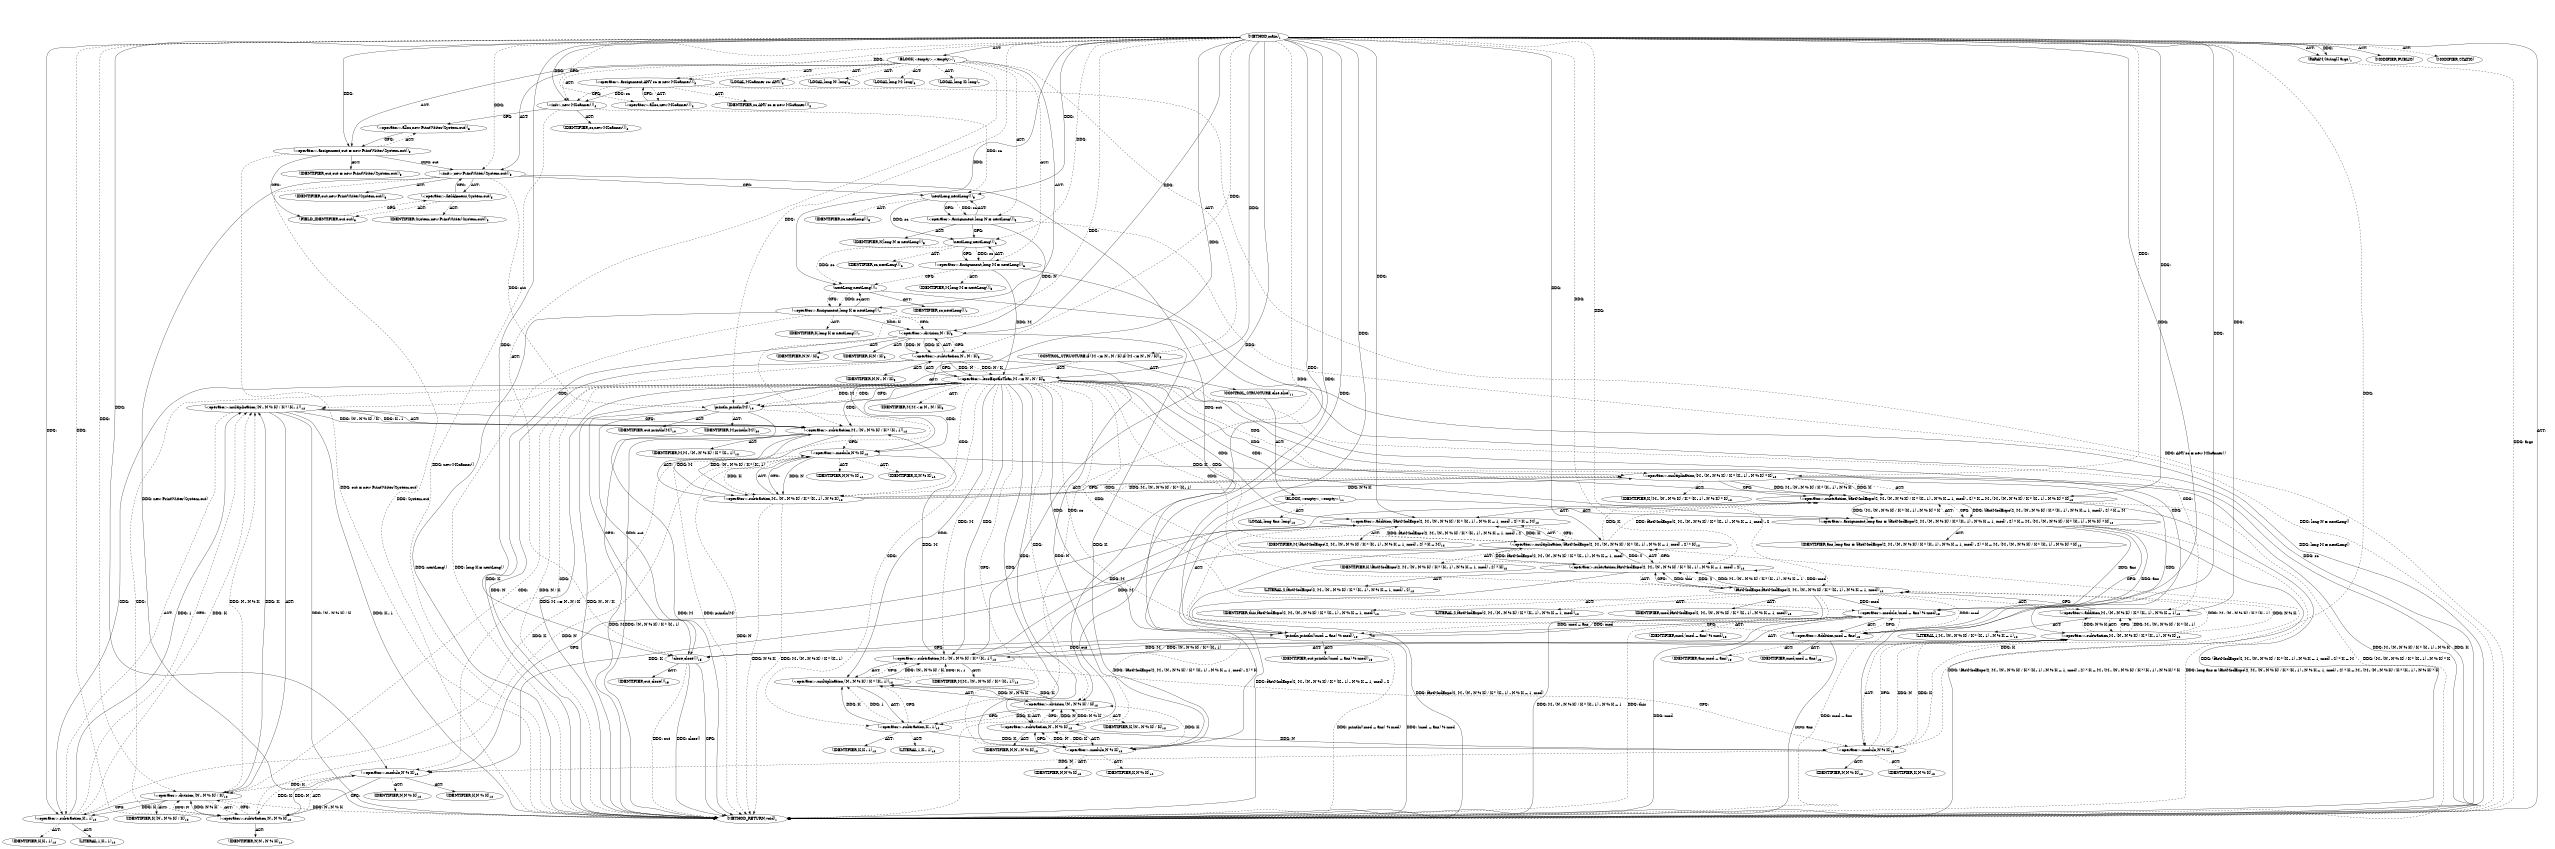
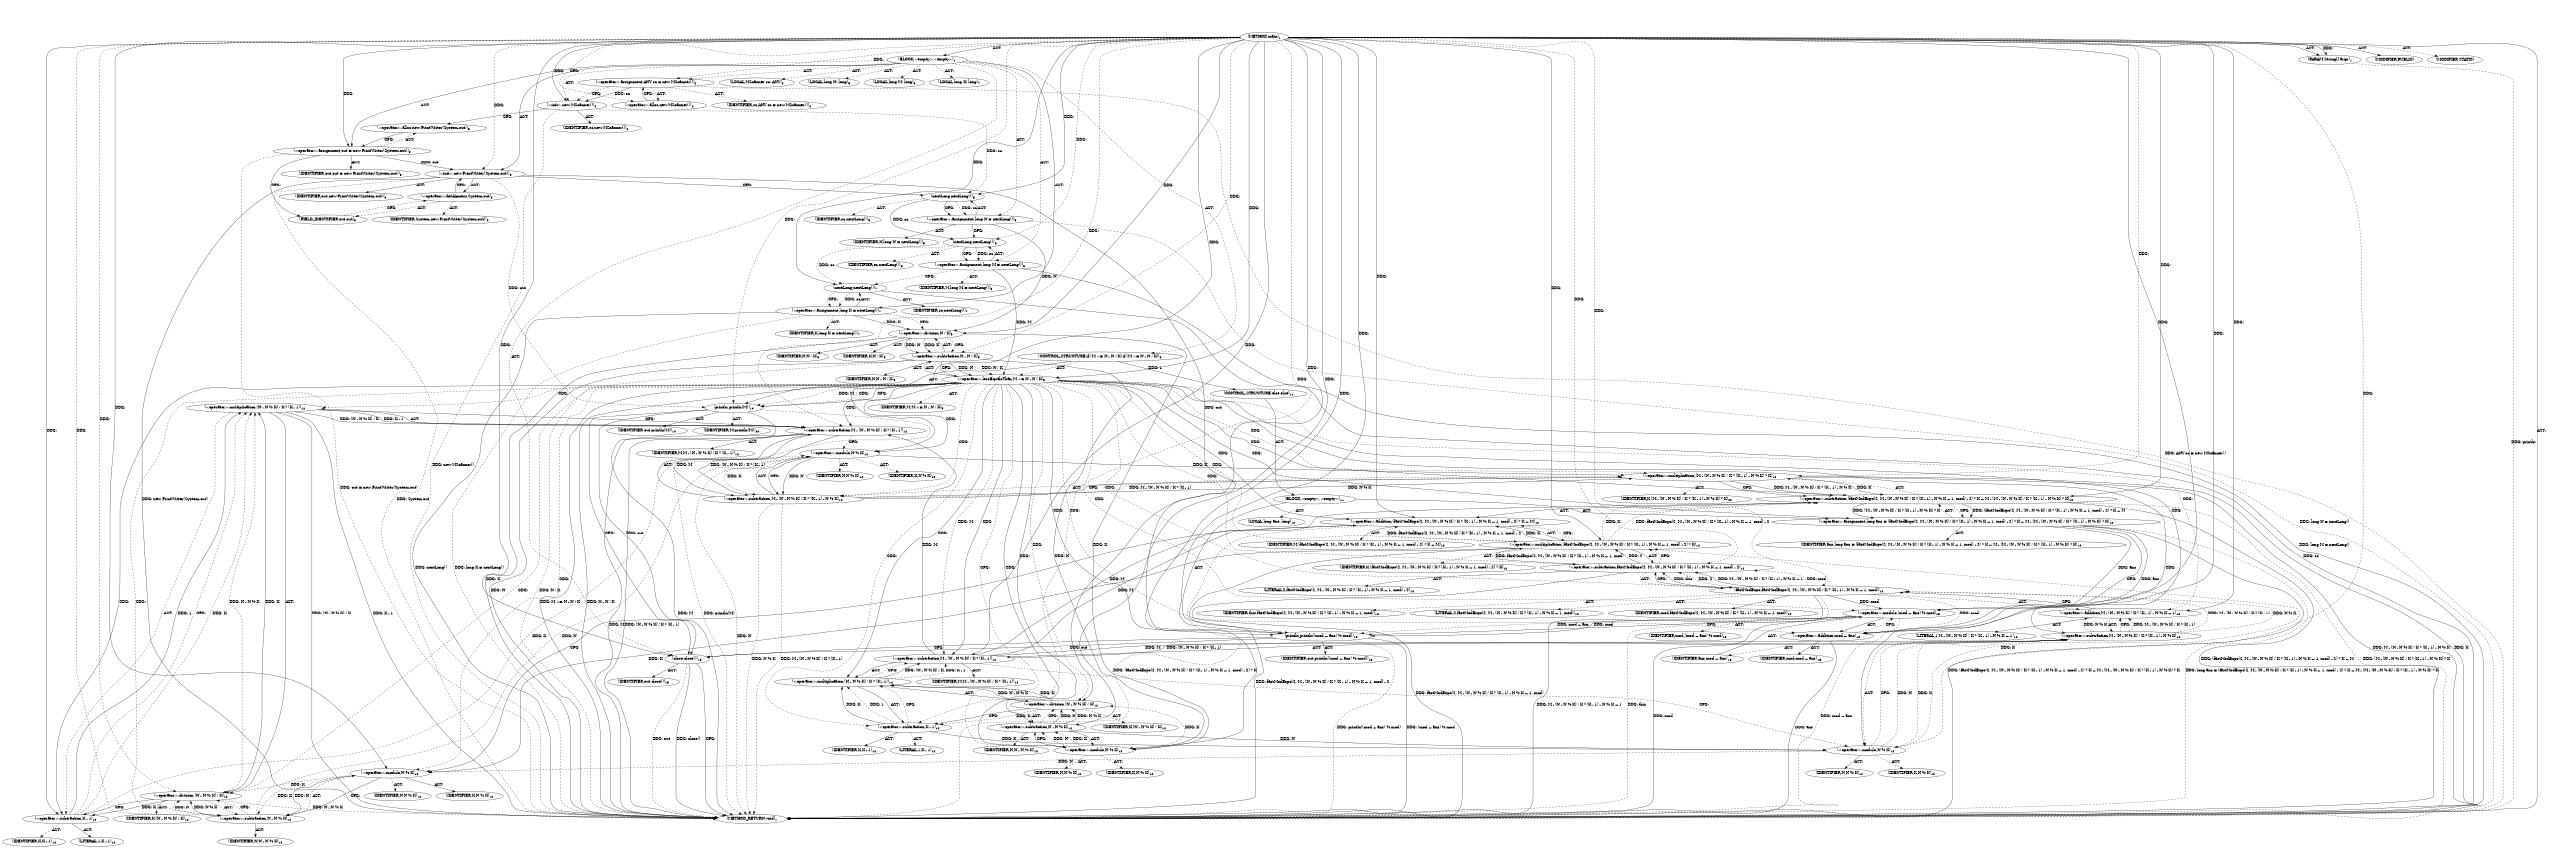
(1155, 368) -> (1155, 368)
(2523, 442) -> (2523, 442)
(1730, 499) -> (1730, 499)
(1075, 511) -> (1075, 511)
